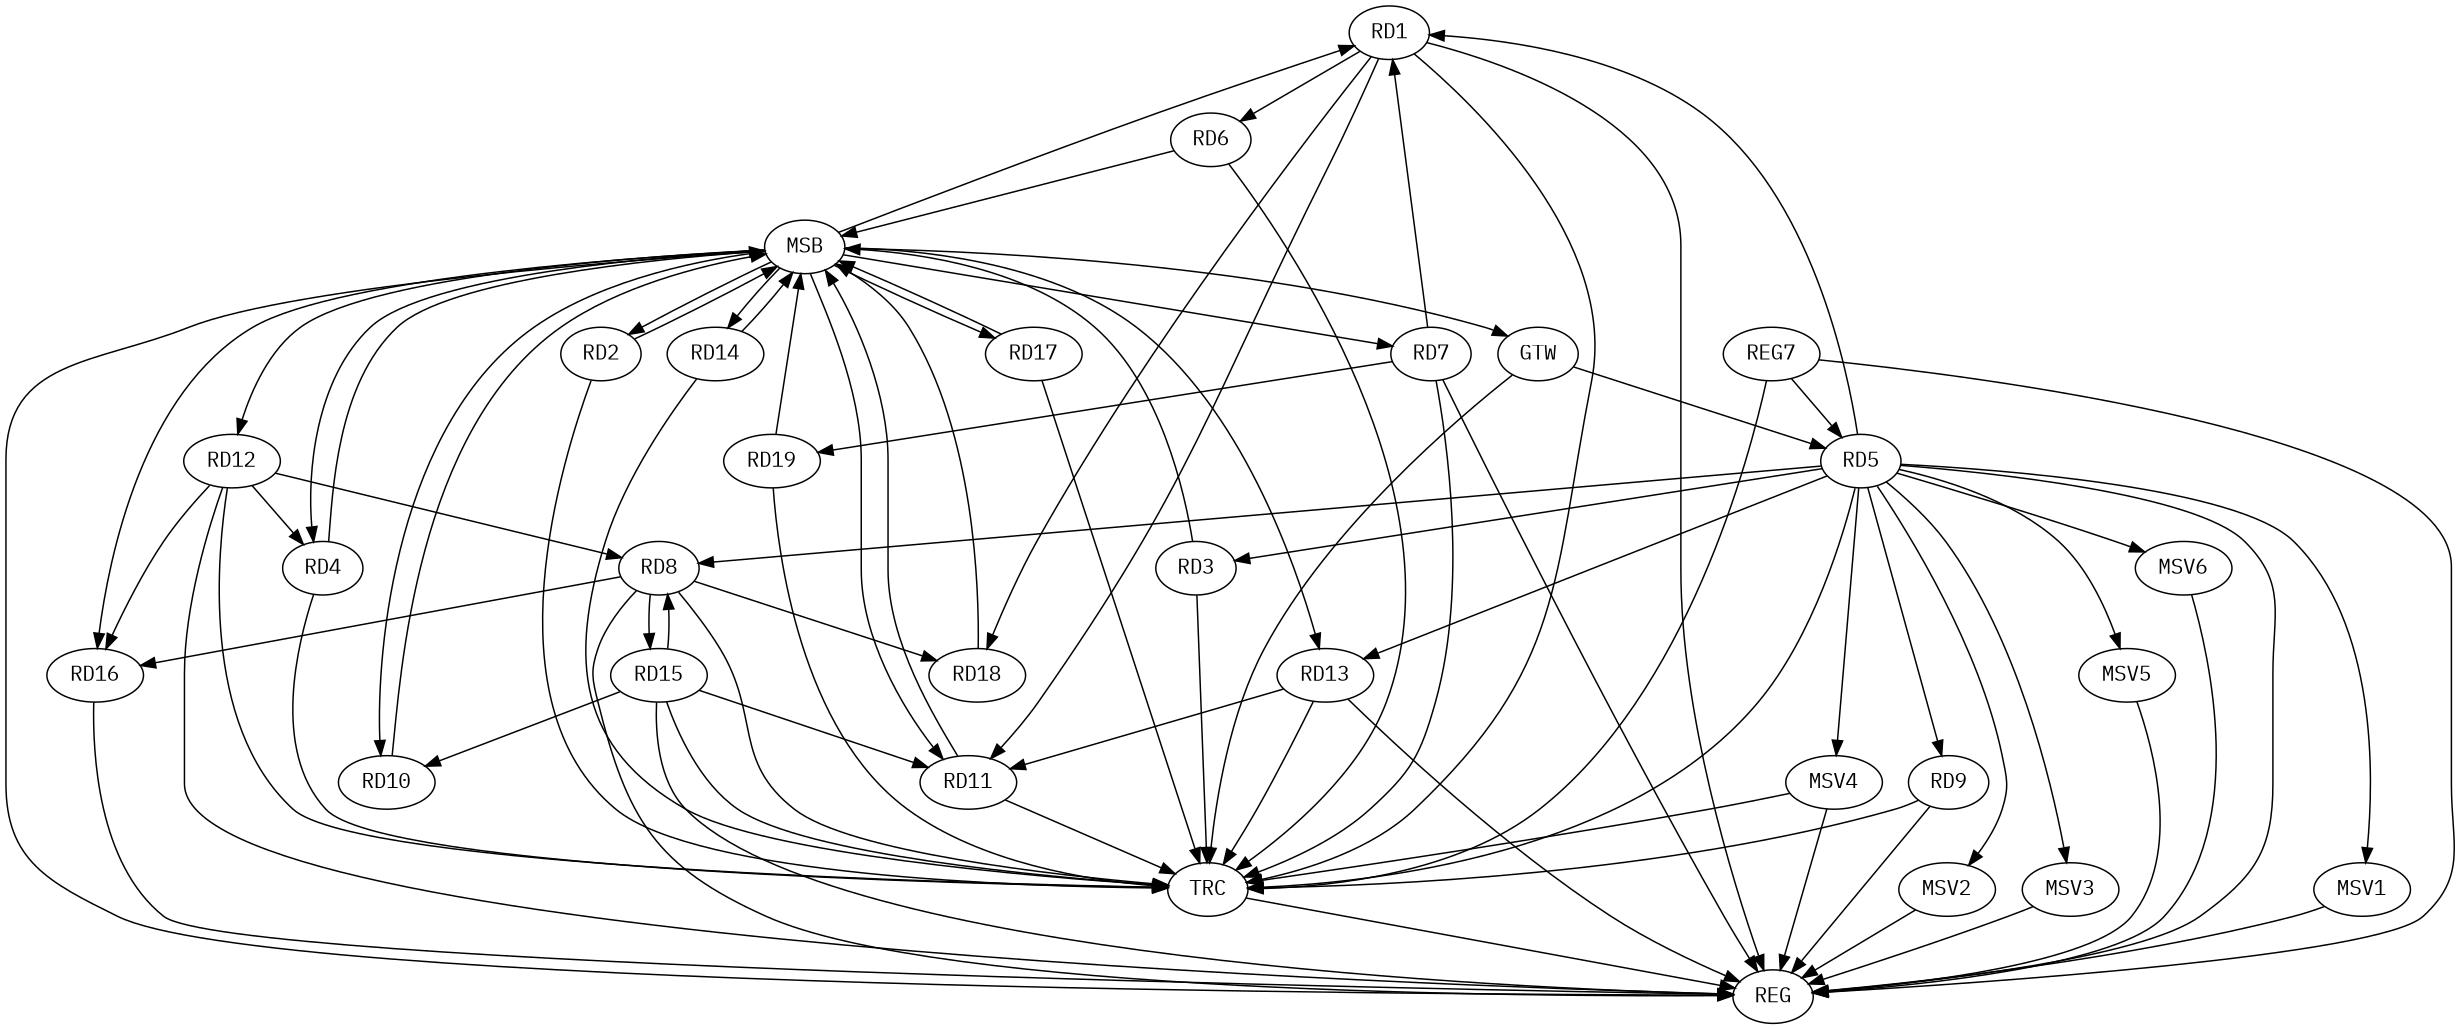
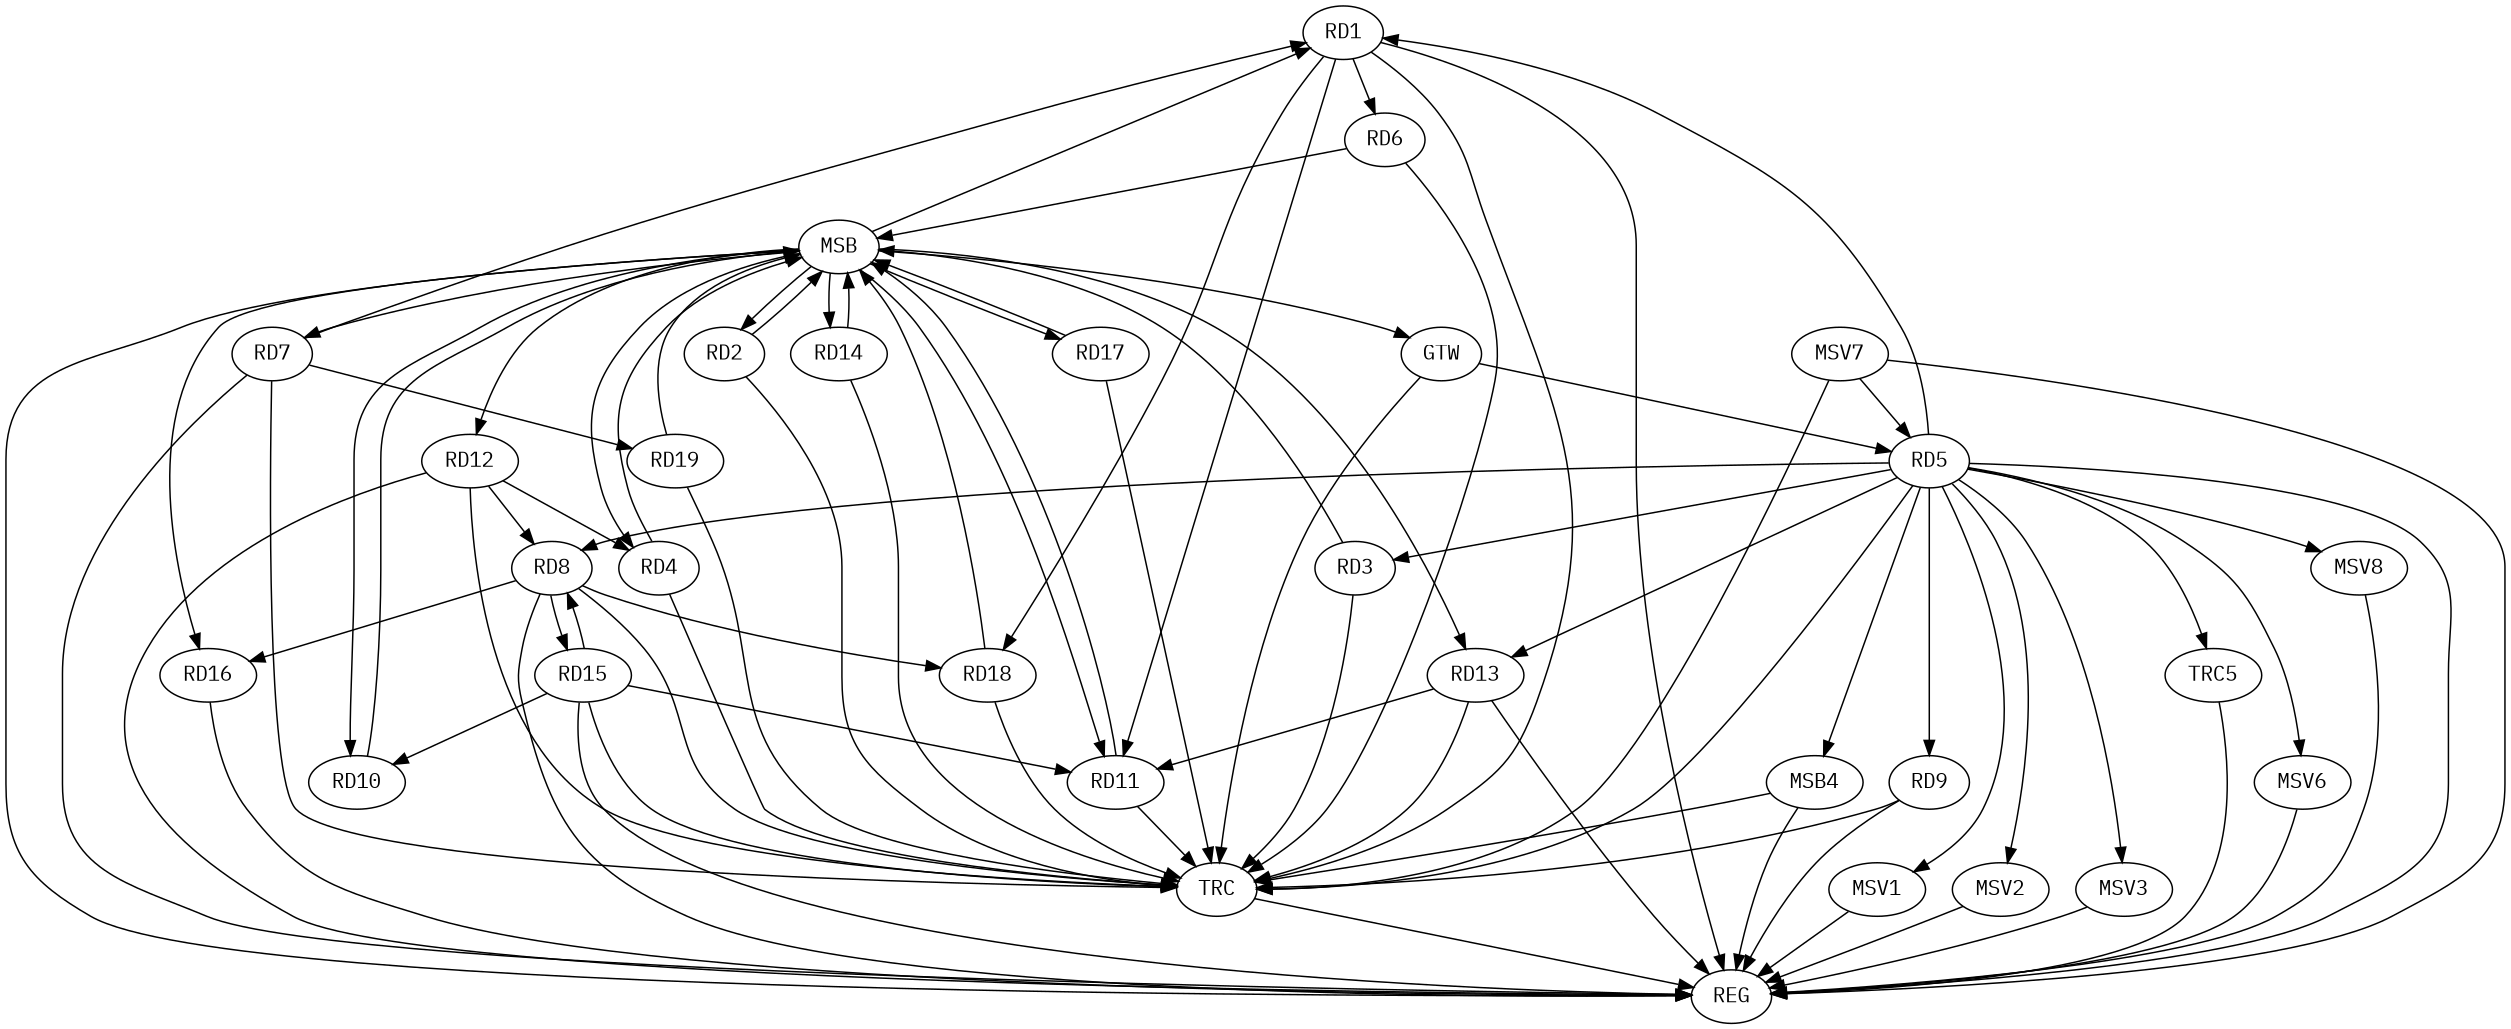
(1772, 354) -> (1840, 354)
(154, 556) -> none
none -> (2359, 568)
(2127, 675) -> (2213, 675)
(1834, 782) -> (1815, 782)
none -> (1057, 811)
